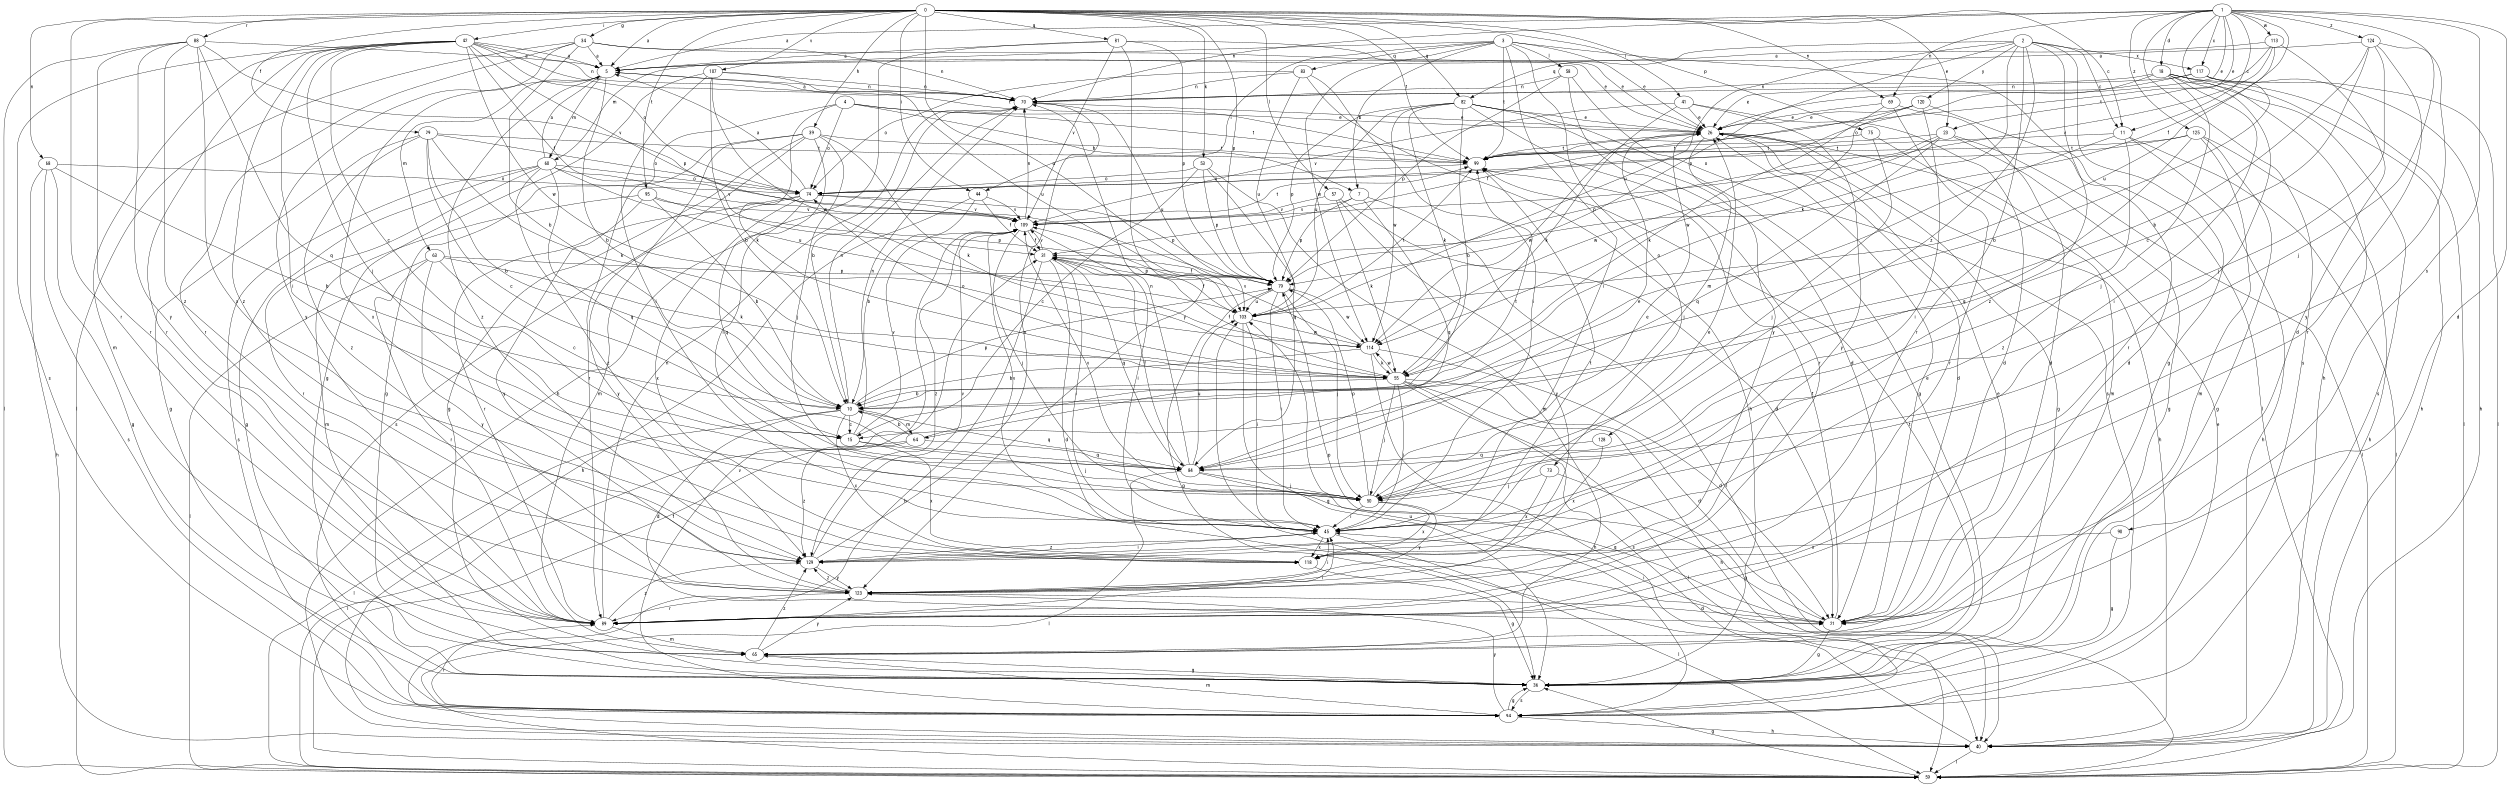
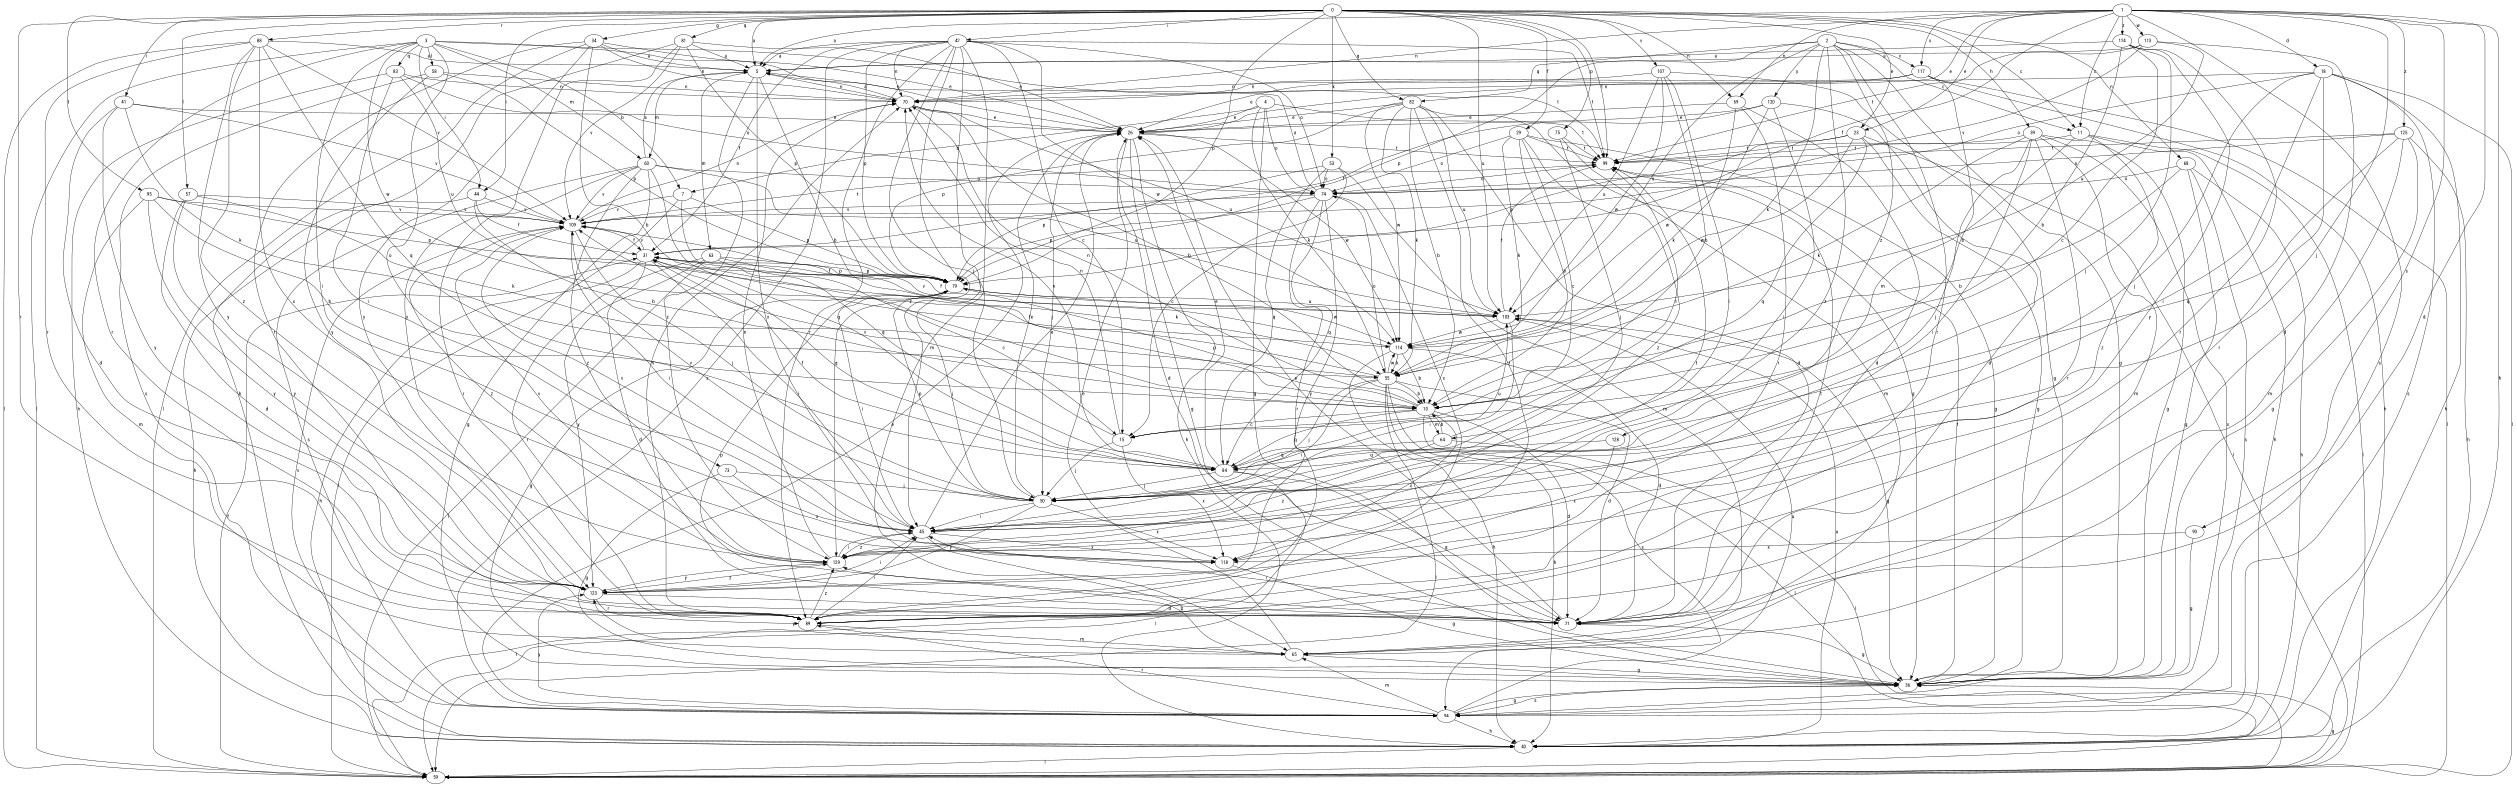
none -> (216, 429)
